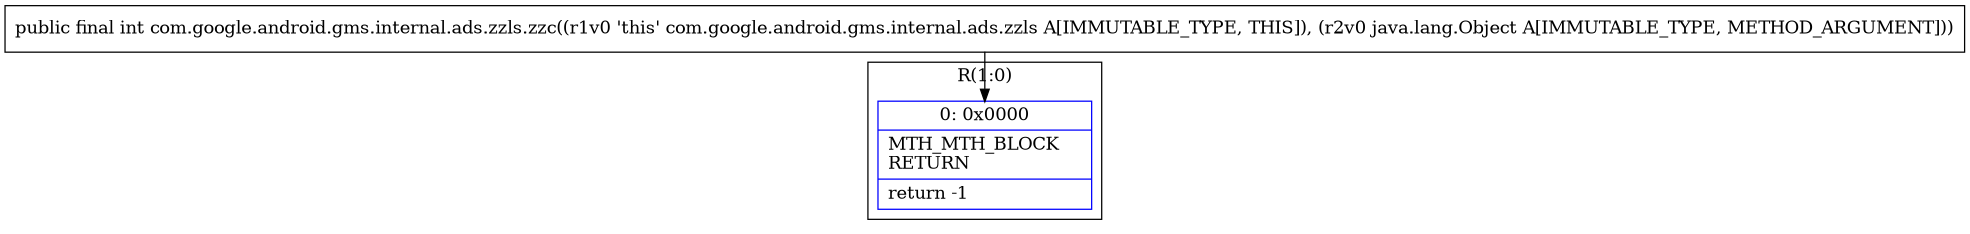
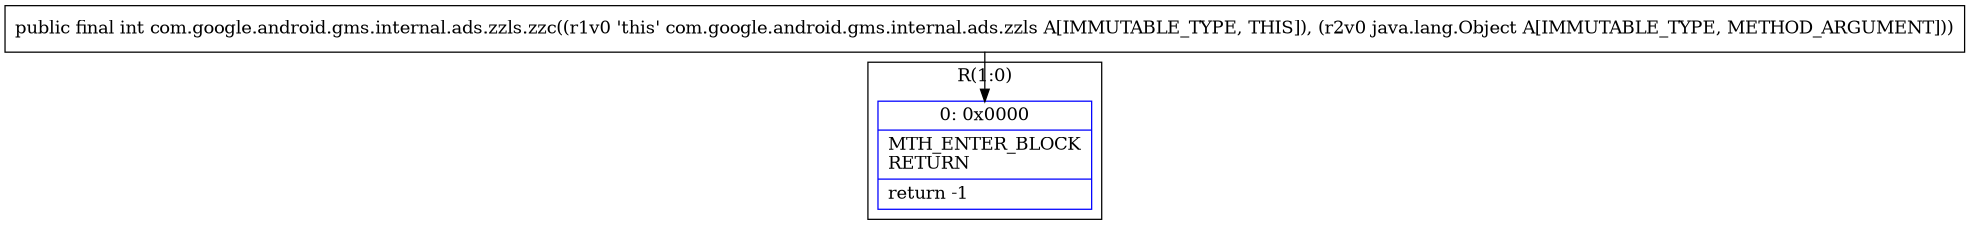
(974, 145) -> (985, 145)
